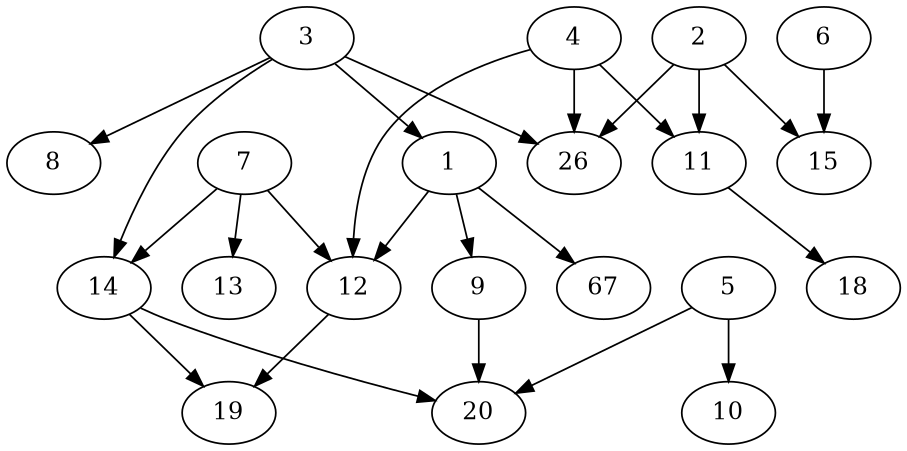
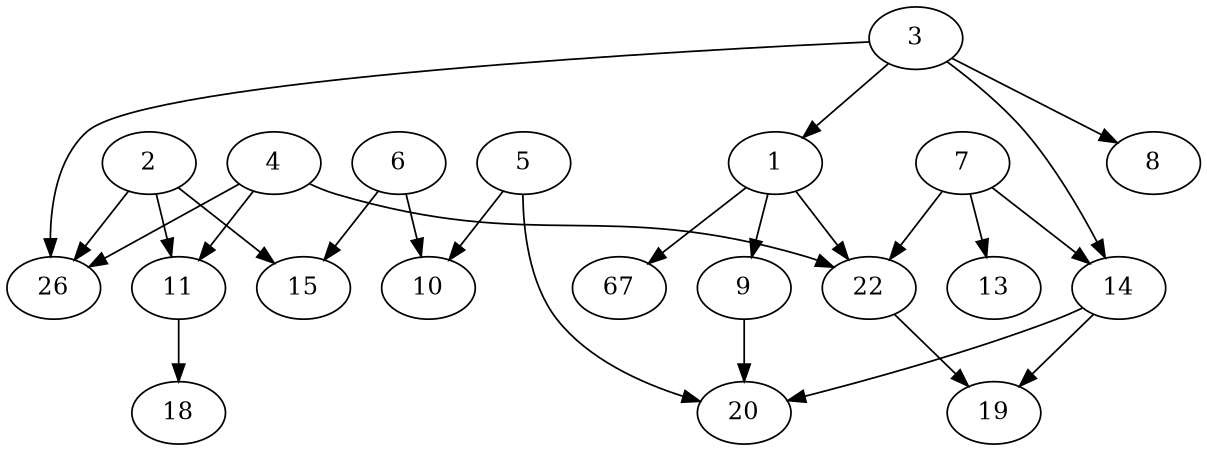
none -> (413, 223)
(354, 288) -> (869, 288)
